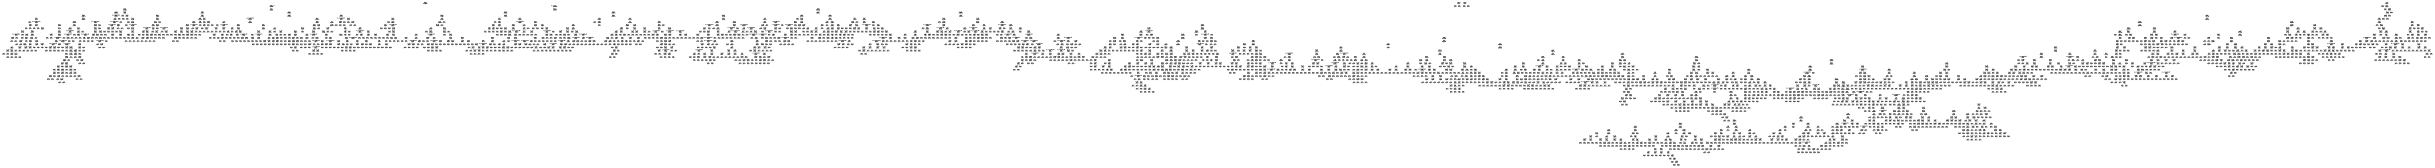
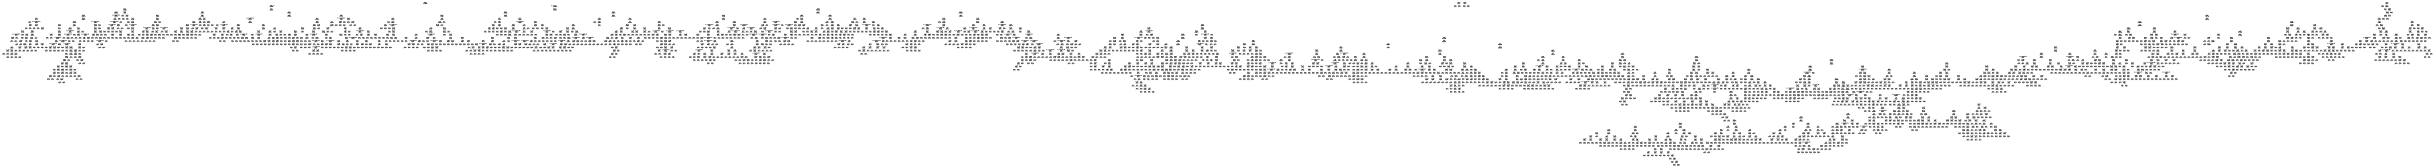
none -> (1658, 146)
